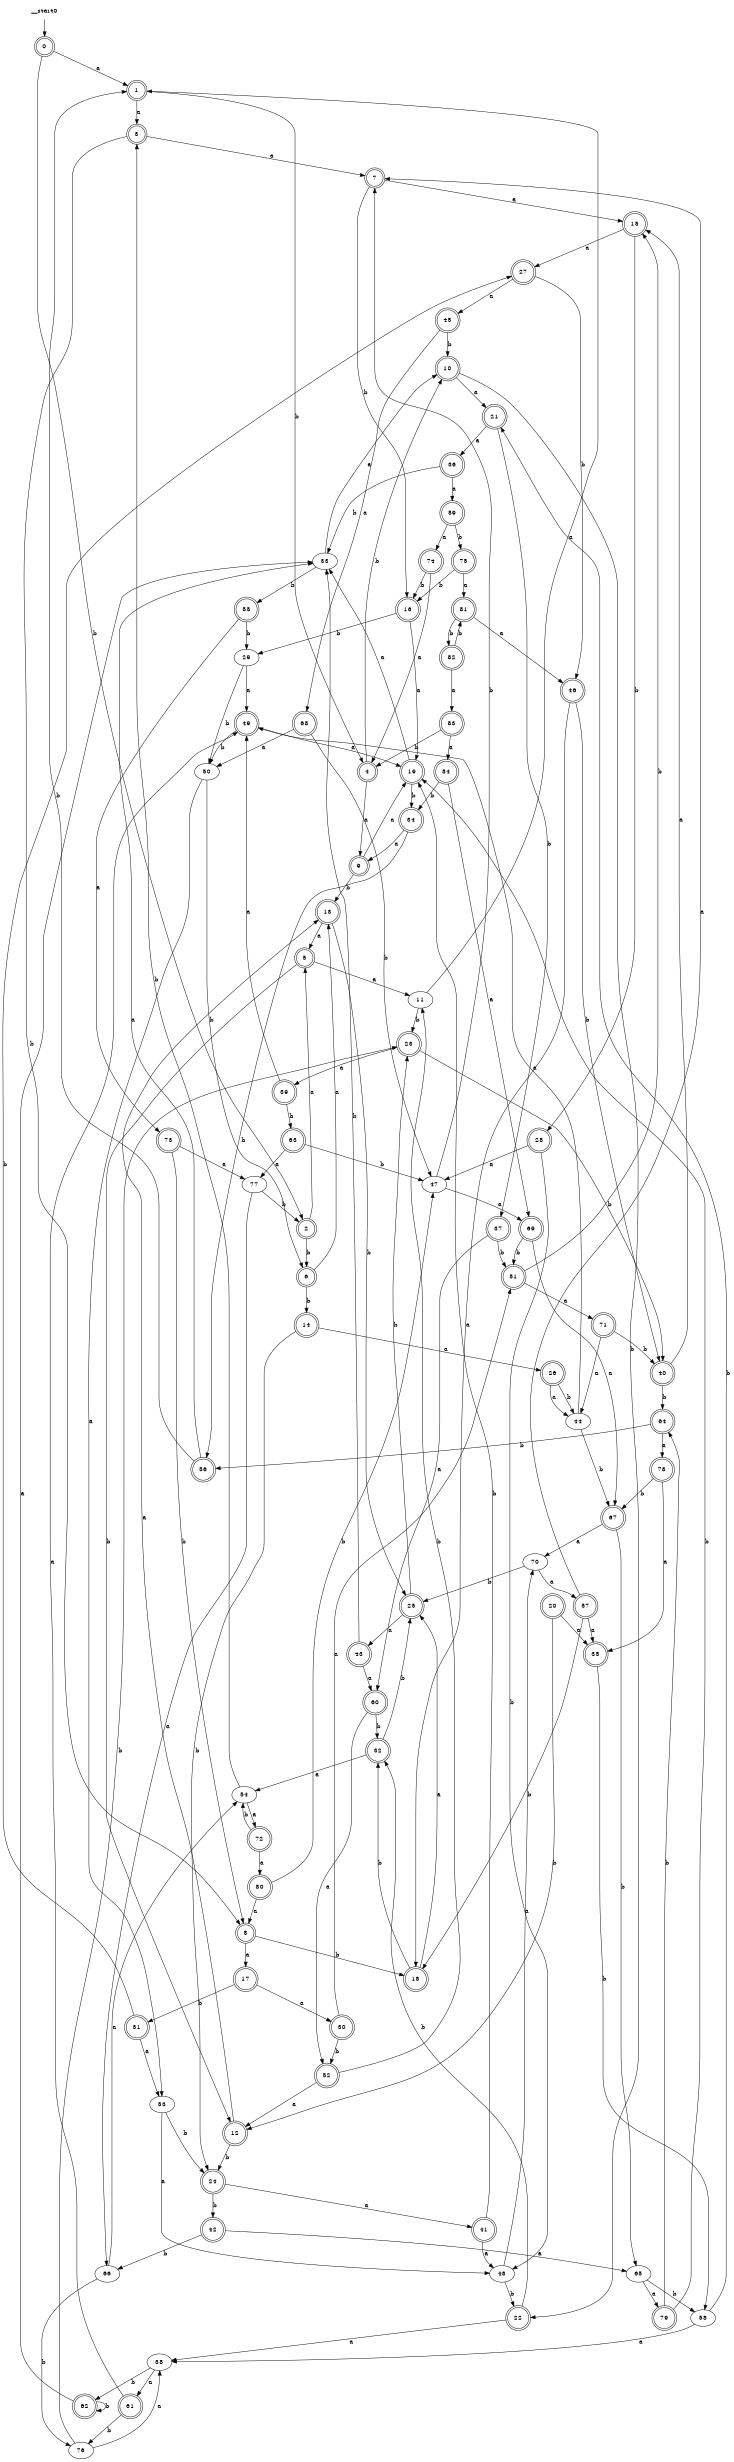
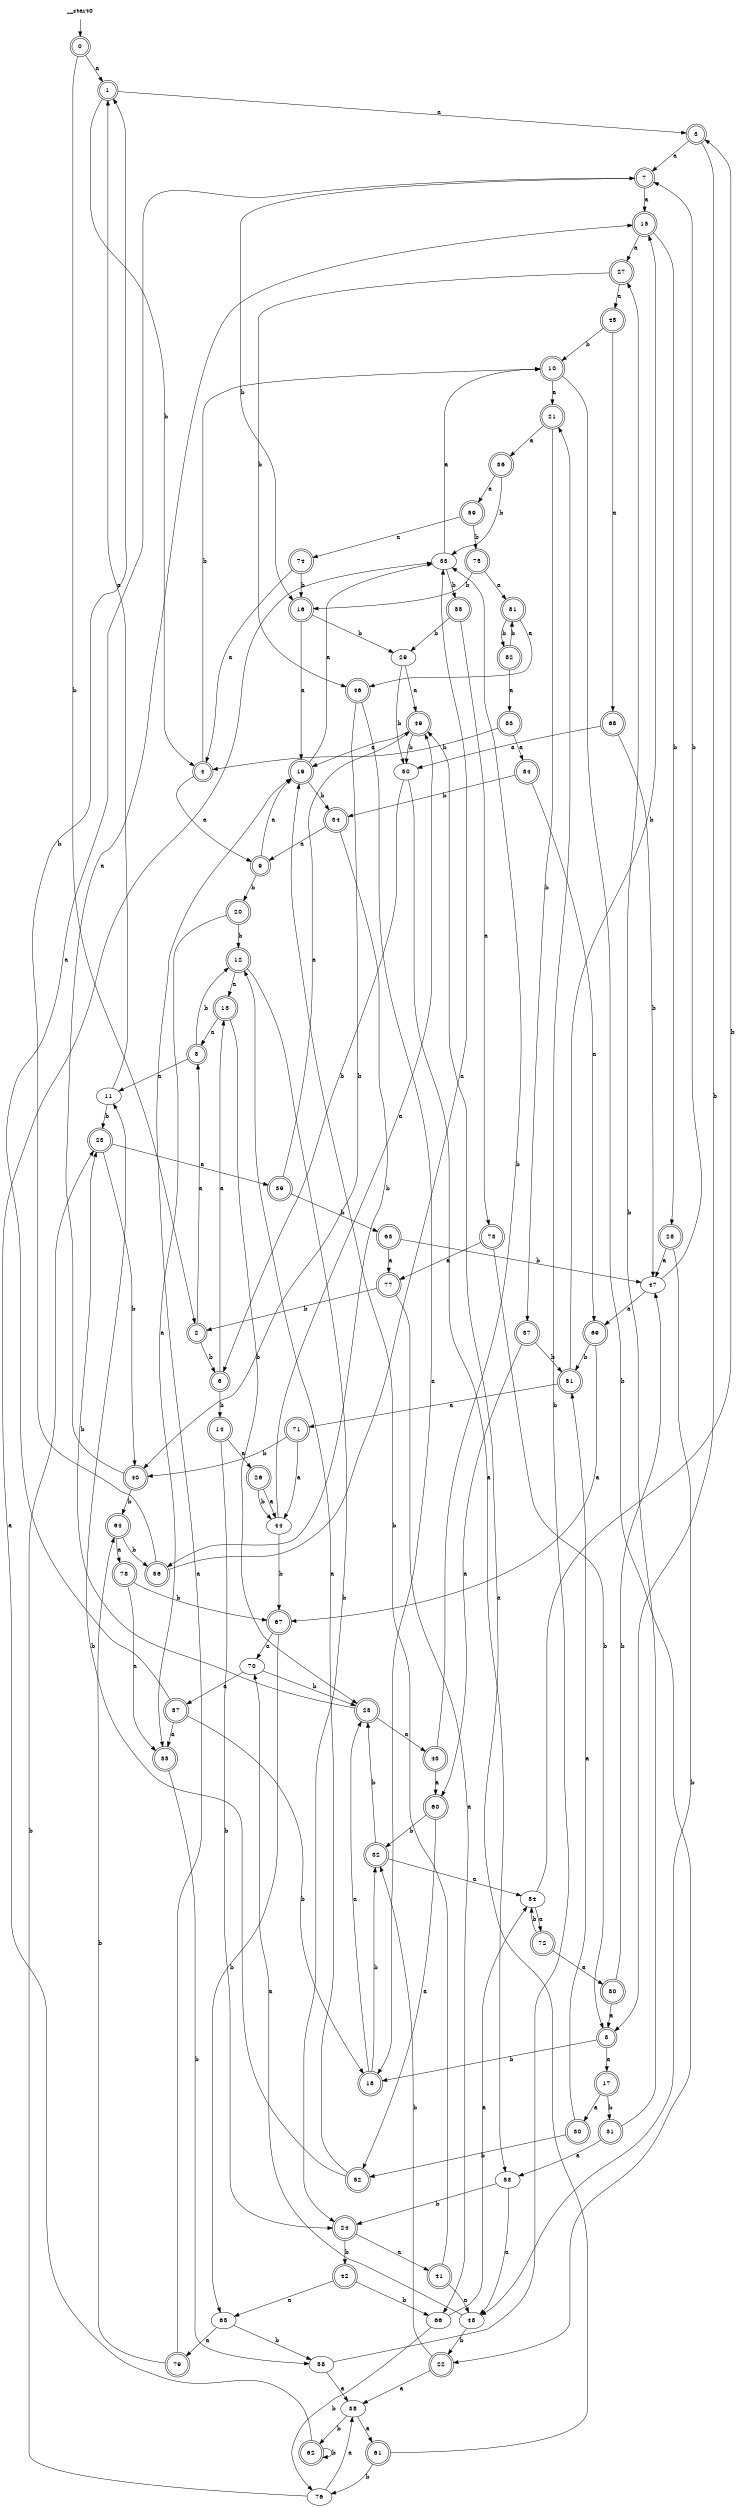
(343, 890) -> (251, 886)
(254, 1185) -> (389, 1285)
(707, 1542) -> (199, 1574)
